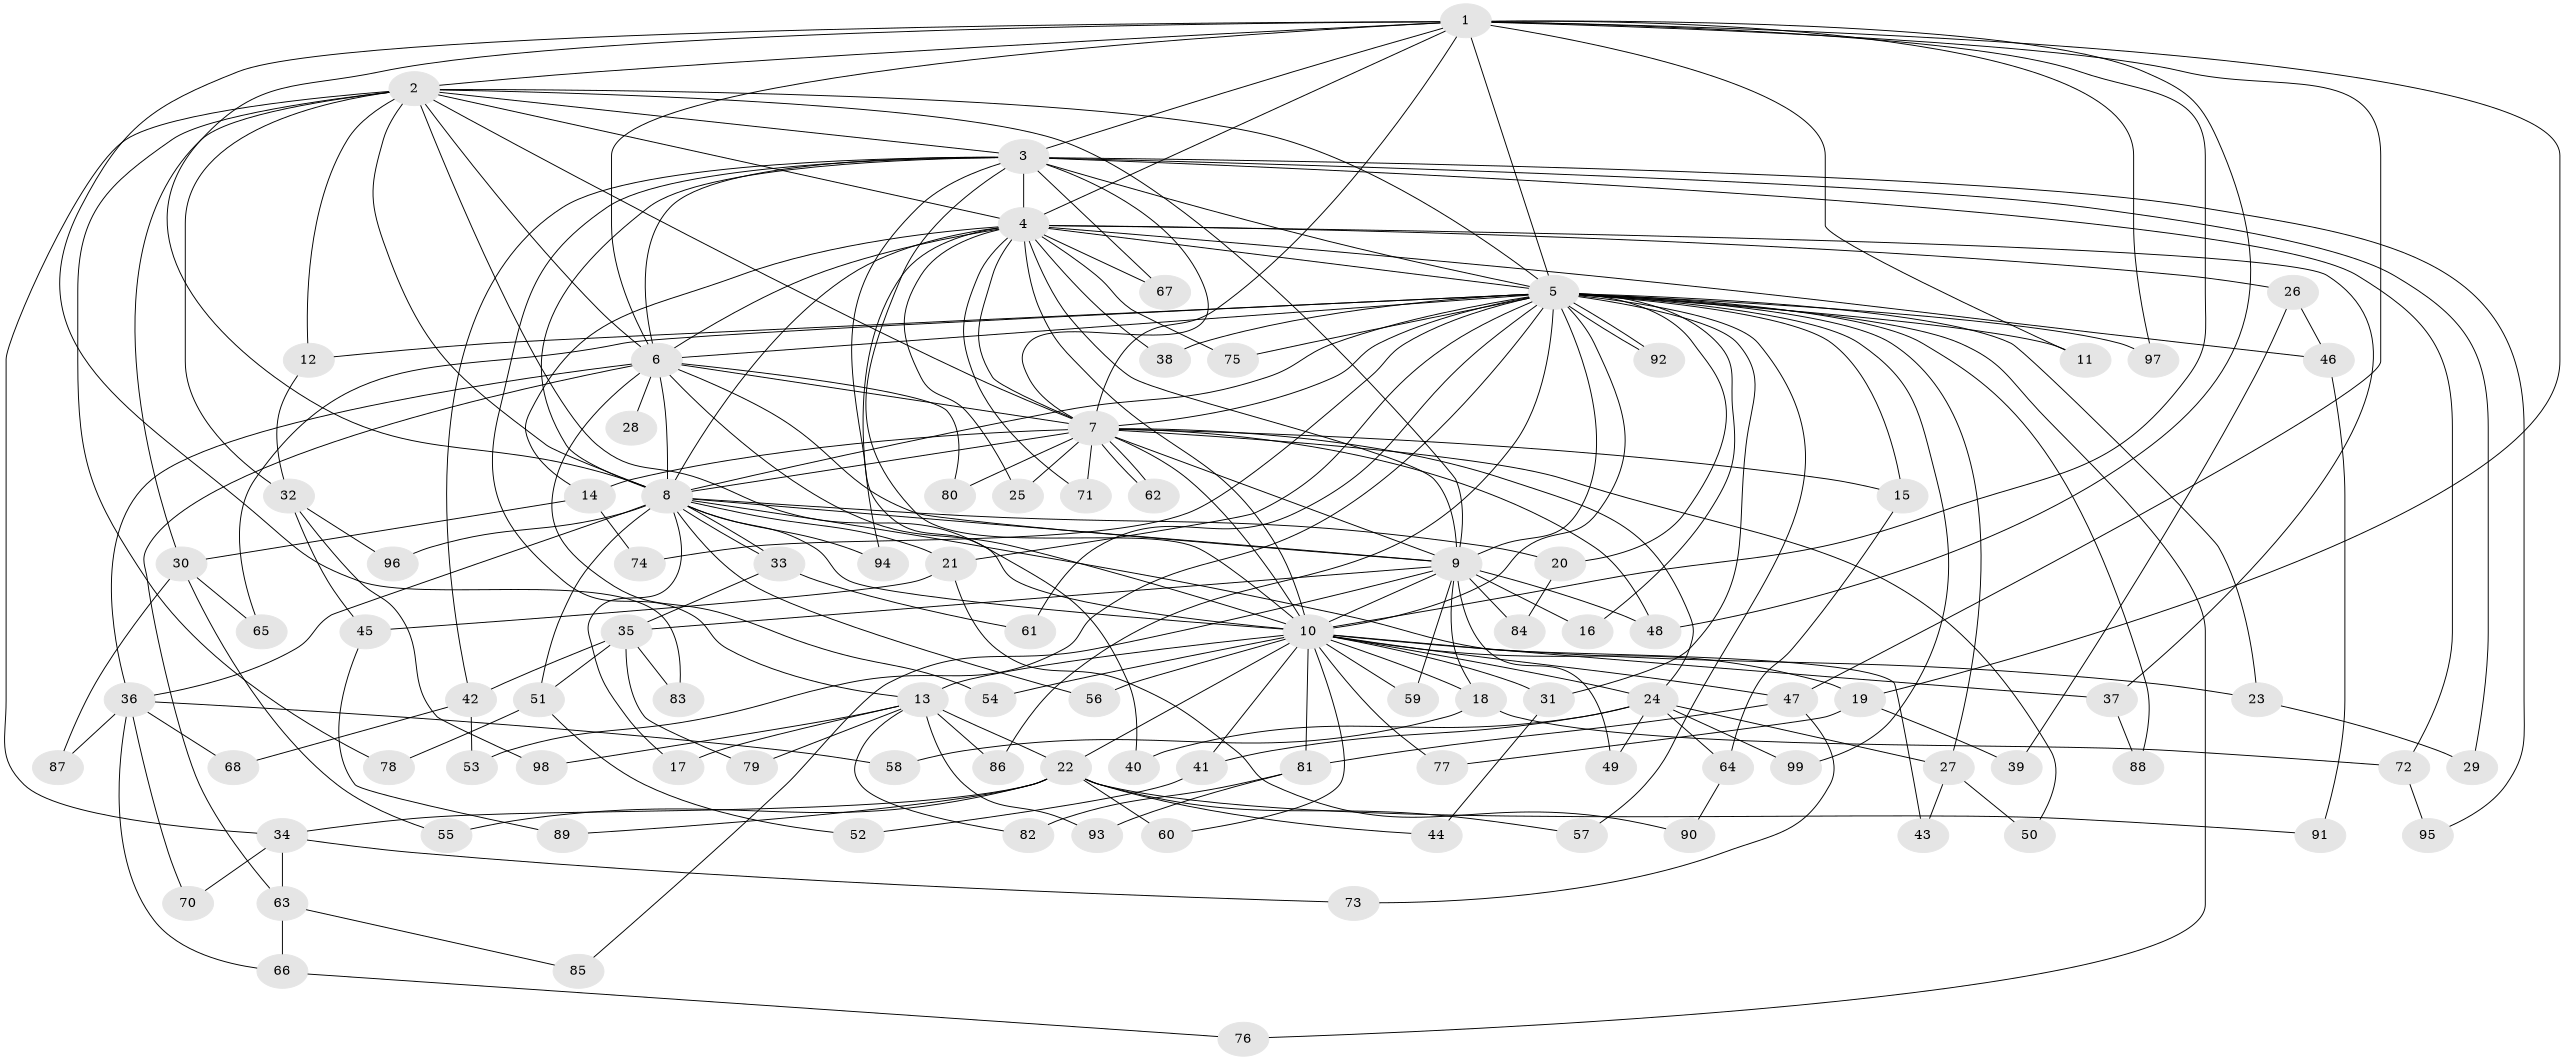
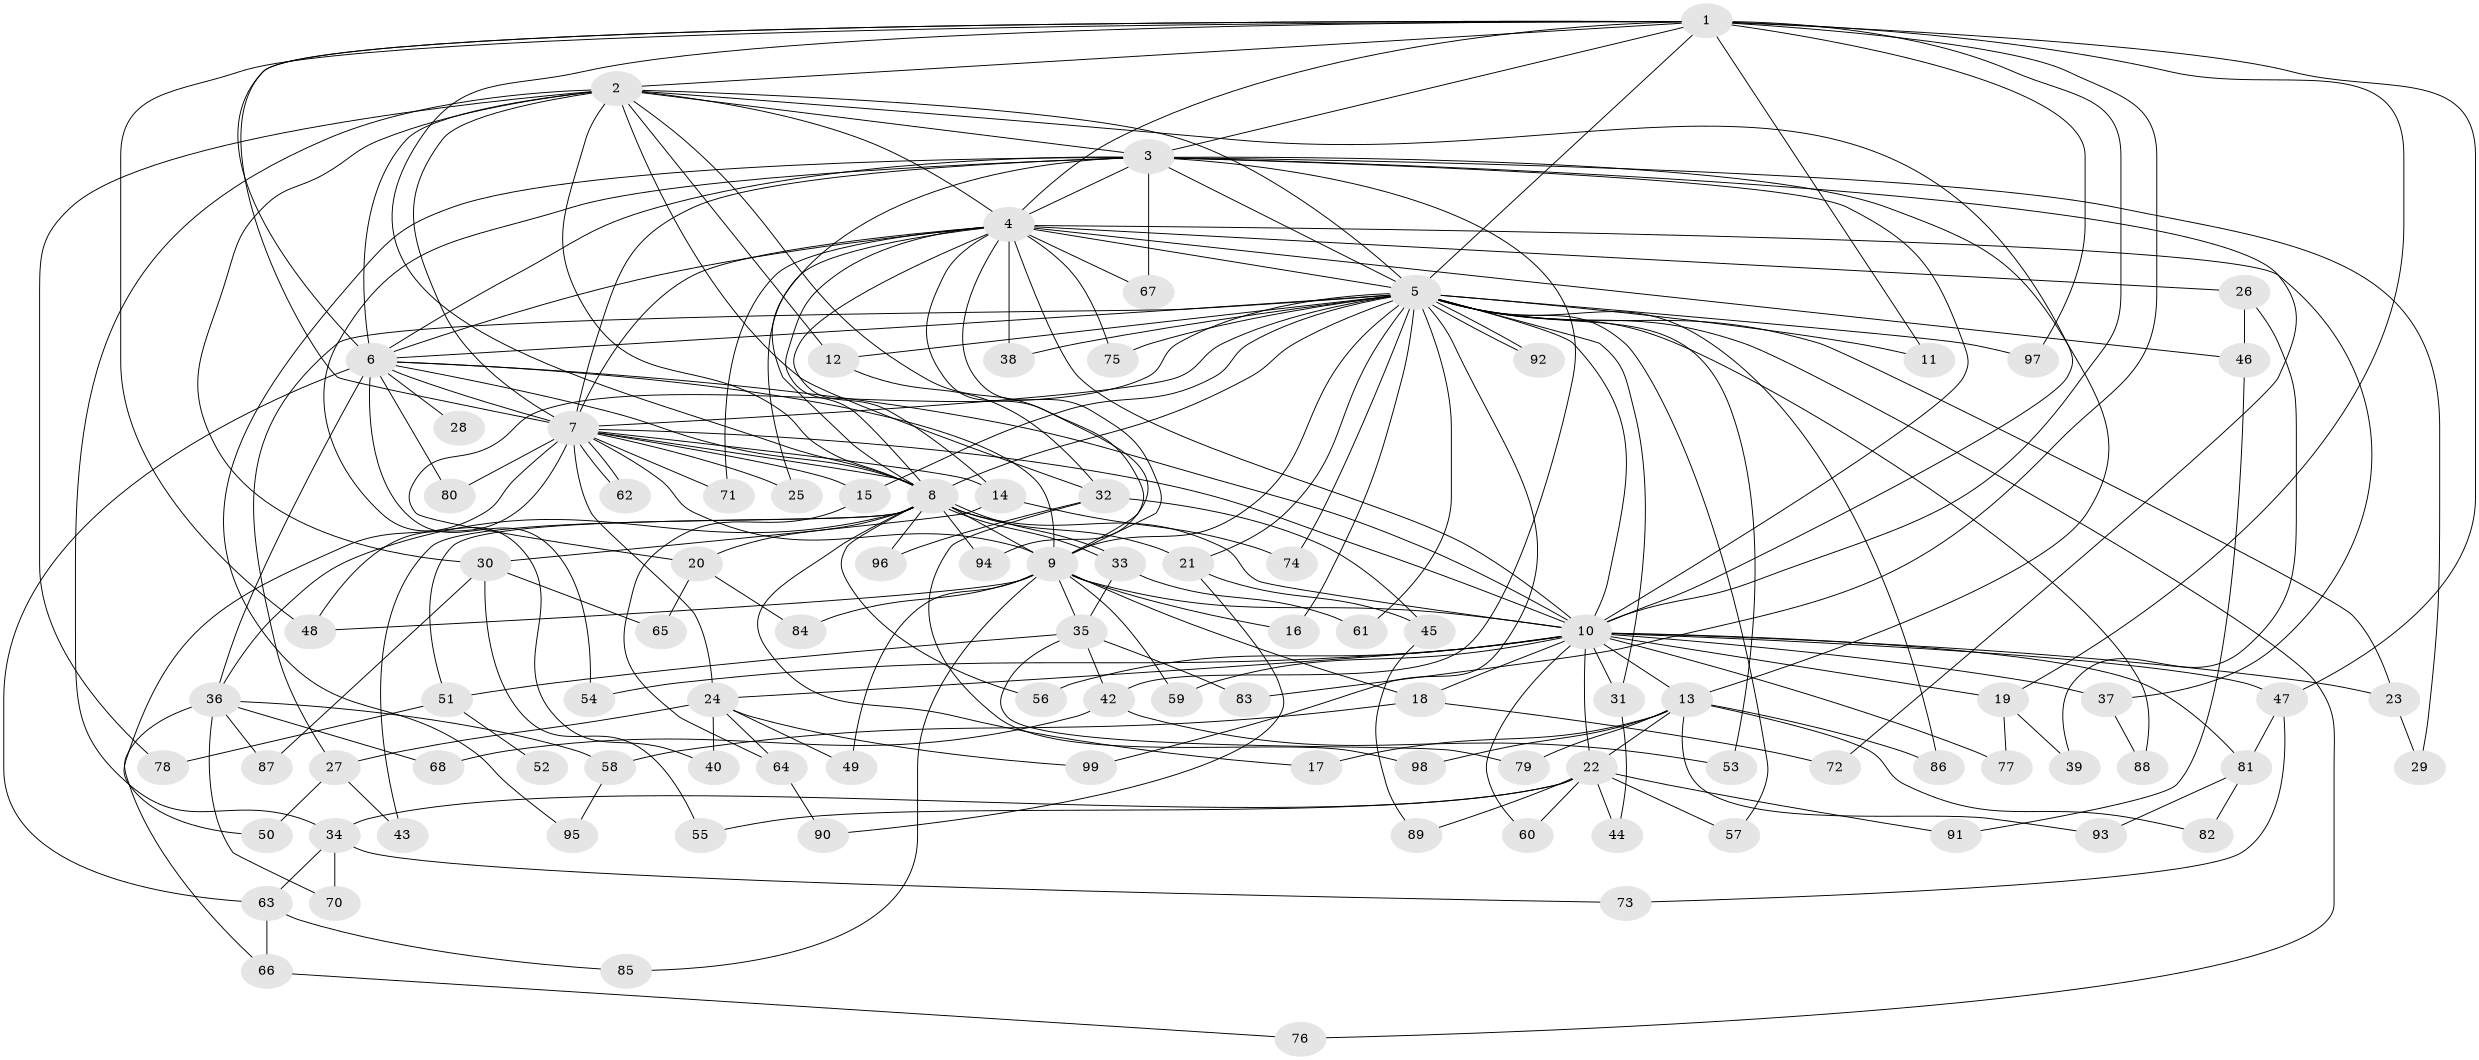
(620, 344) -> (676, 603)
(1202, 768) -> none
(2416, 801) -> (590, 803)
